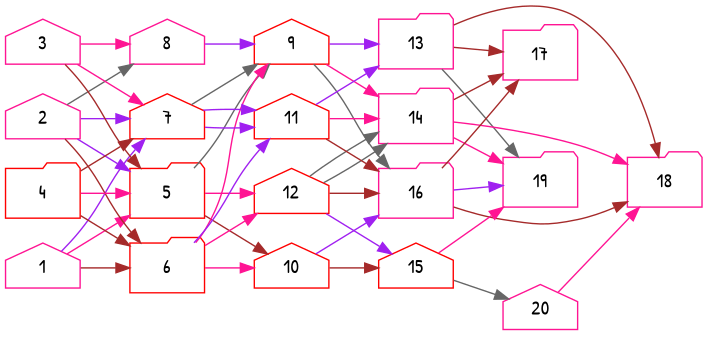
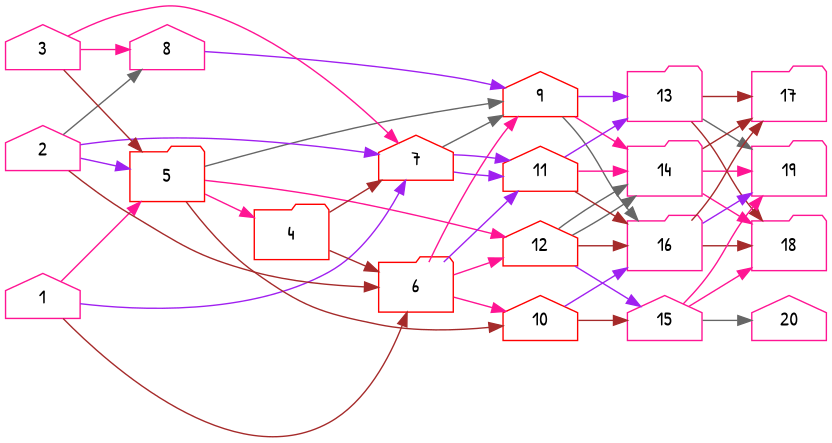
(95, 193) -> (223, 203)
(594, 255) -> (714, 291)
(416, 268) -> (665, 320)
